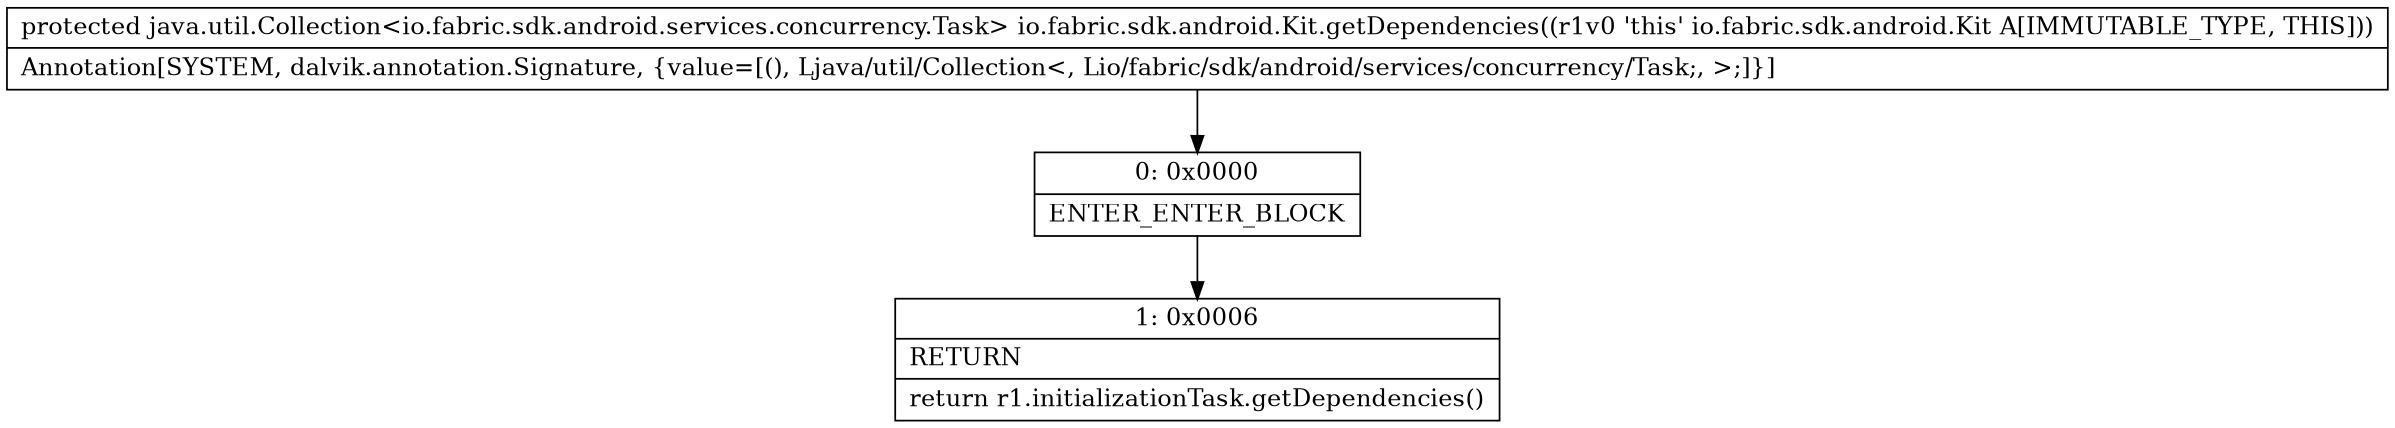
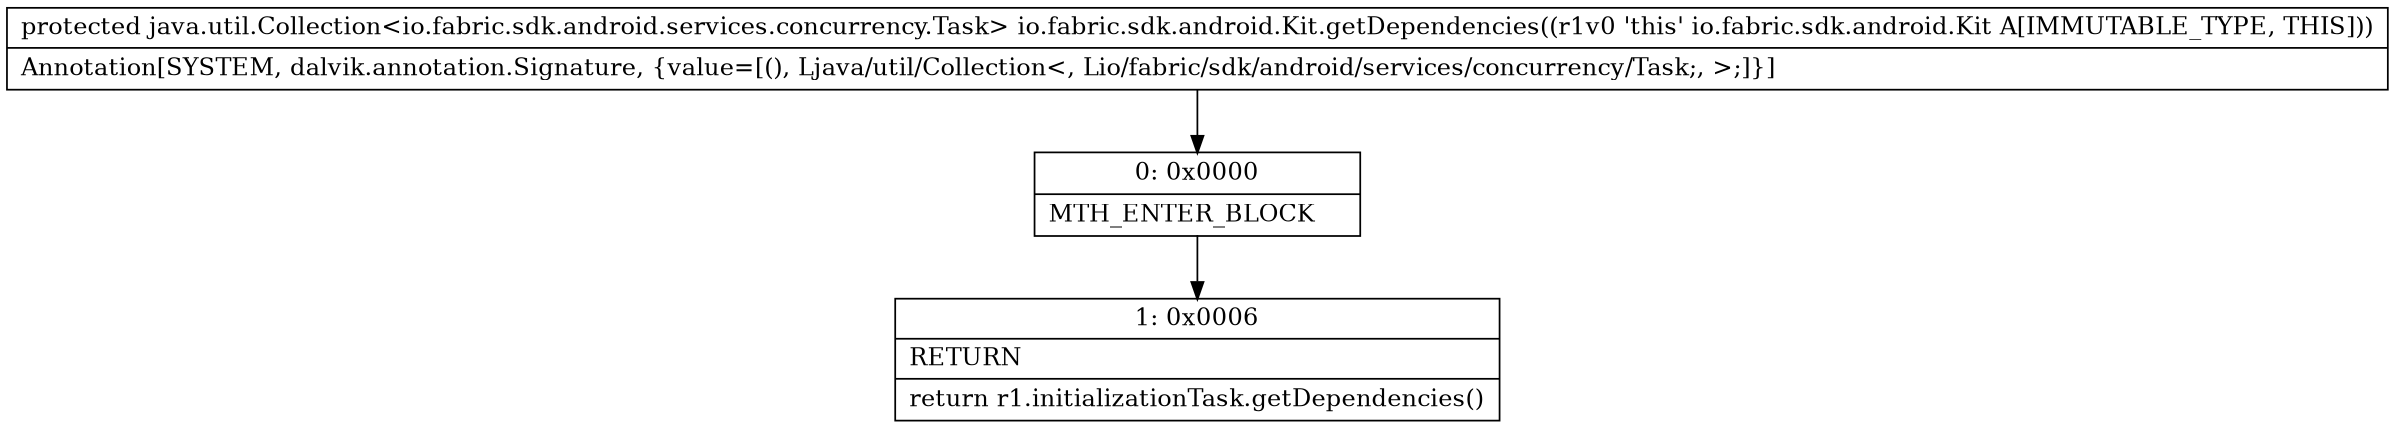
(1197, 214) -> (1183, 214)
